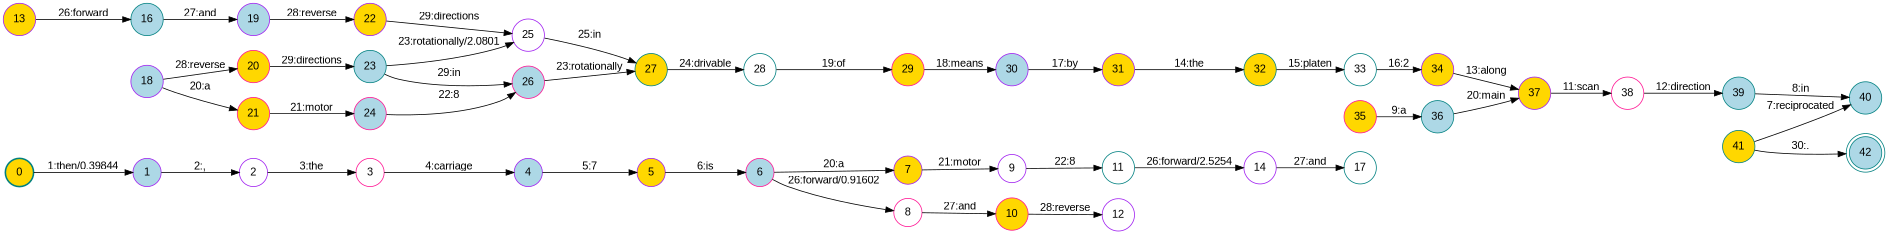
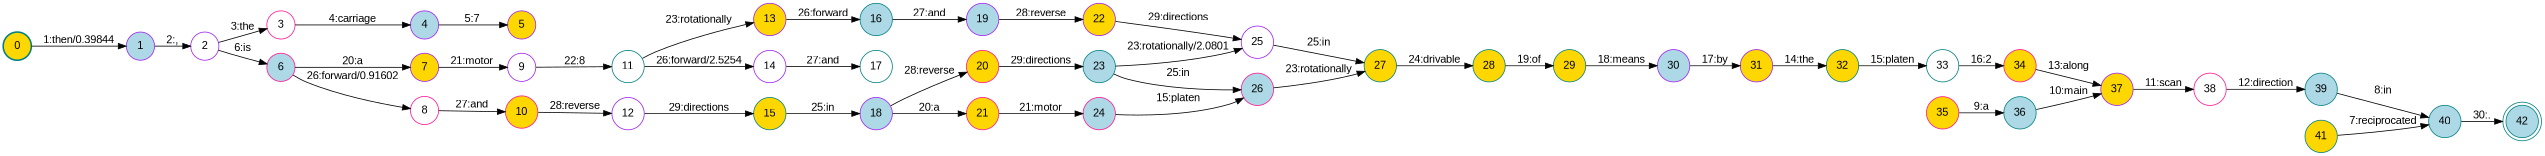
none -> (693, 39)
(760, 70) -> (1489, 66)
(908, 70) -> (1570, 66)
(1438, 70) -> (2020, 66)
(449, 73) -> (1178, 73)
(449, 95) -> (1178, 98)
(1486, 96) -> (2068, 91)
none -> (770, 114)
(1796, 154) -> (2478, 121)
(701, 172) -> (239, 56)
